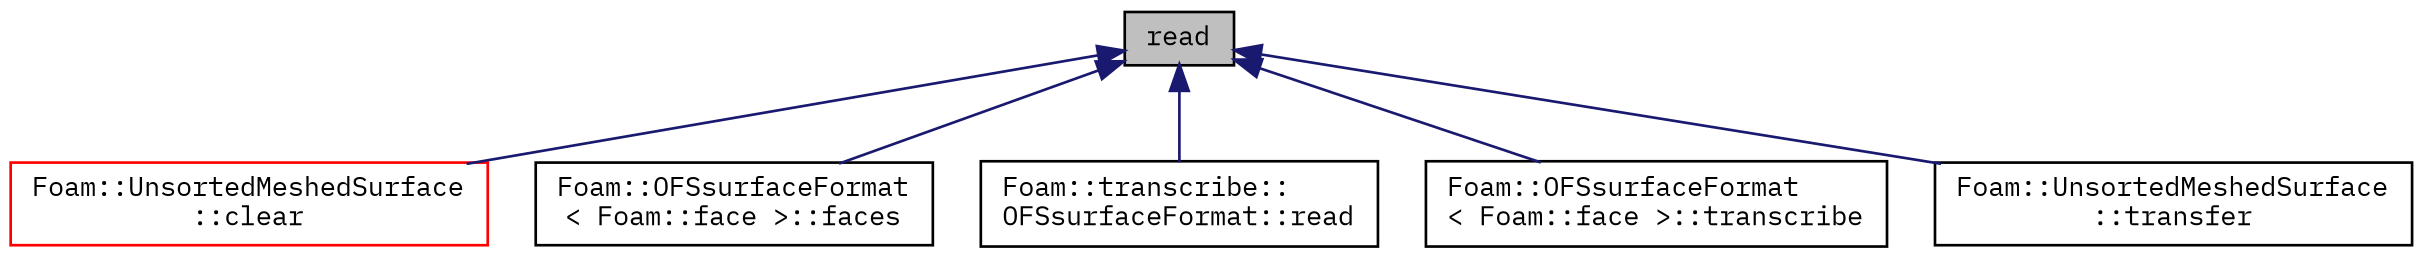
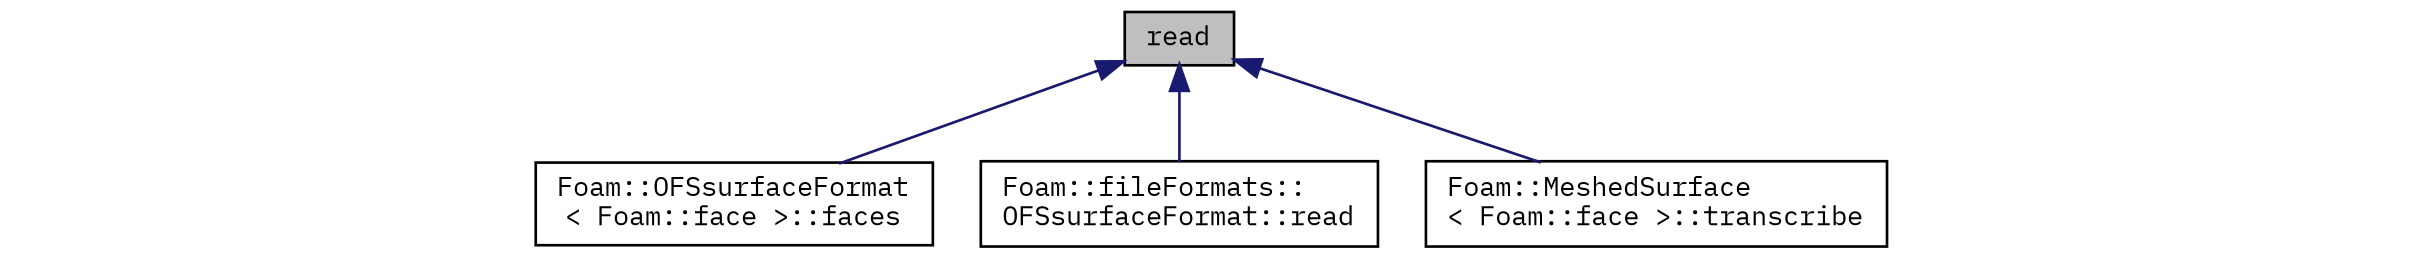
(249, 204) -> none
(1179, 204) -> (1179, 204)
(1656, 204) -> (1656, 204)
(2174, 204) -> none
